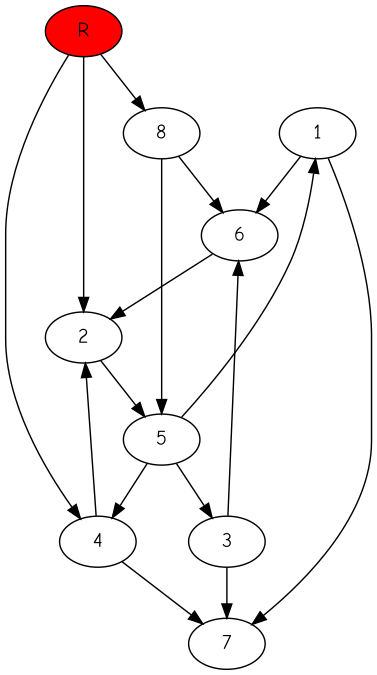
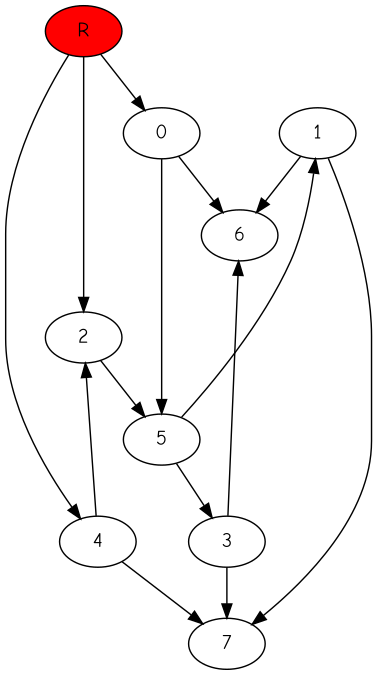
(162, 133) -> (162, 133)
(172, 280) -> none
(134, 485) -> none
